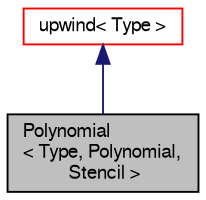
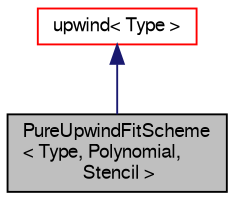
(103, 153) -> (117, 153)
